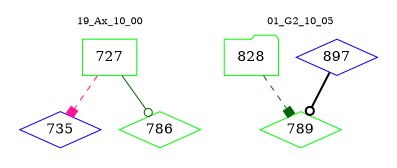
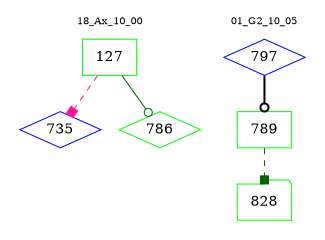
(110, 22) -> (110, 22)
(110, 57) -> (110, 57)
(337, 57) -> (264, 57)
(275, 91) -> (264, 161)
(301, 130) -> (264, 130)
